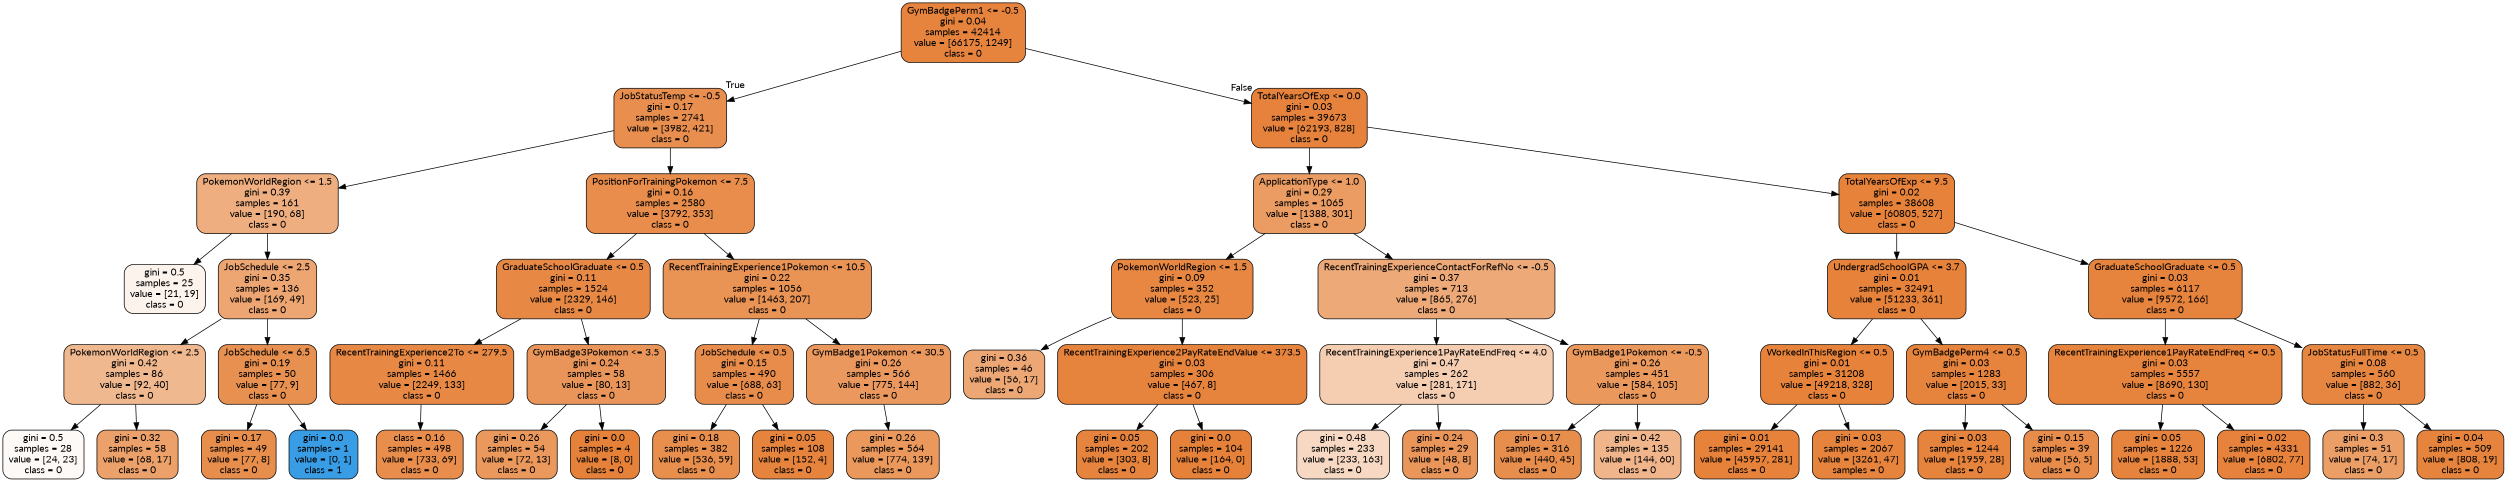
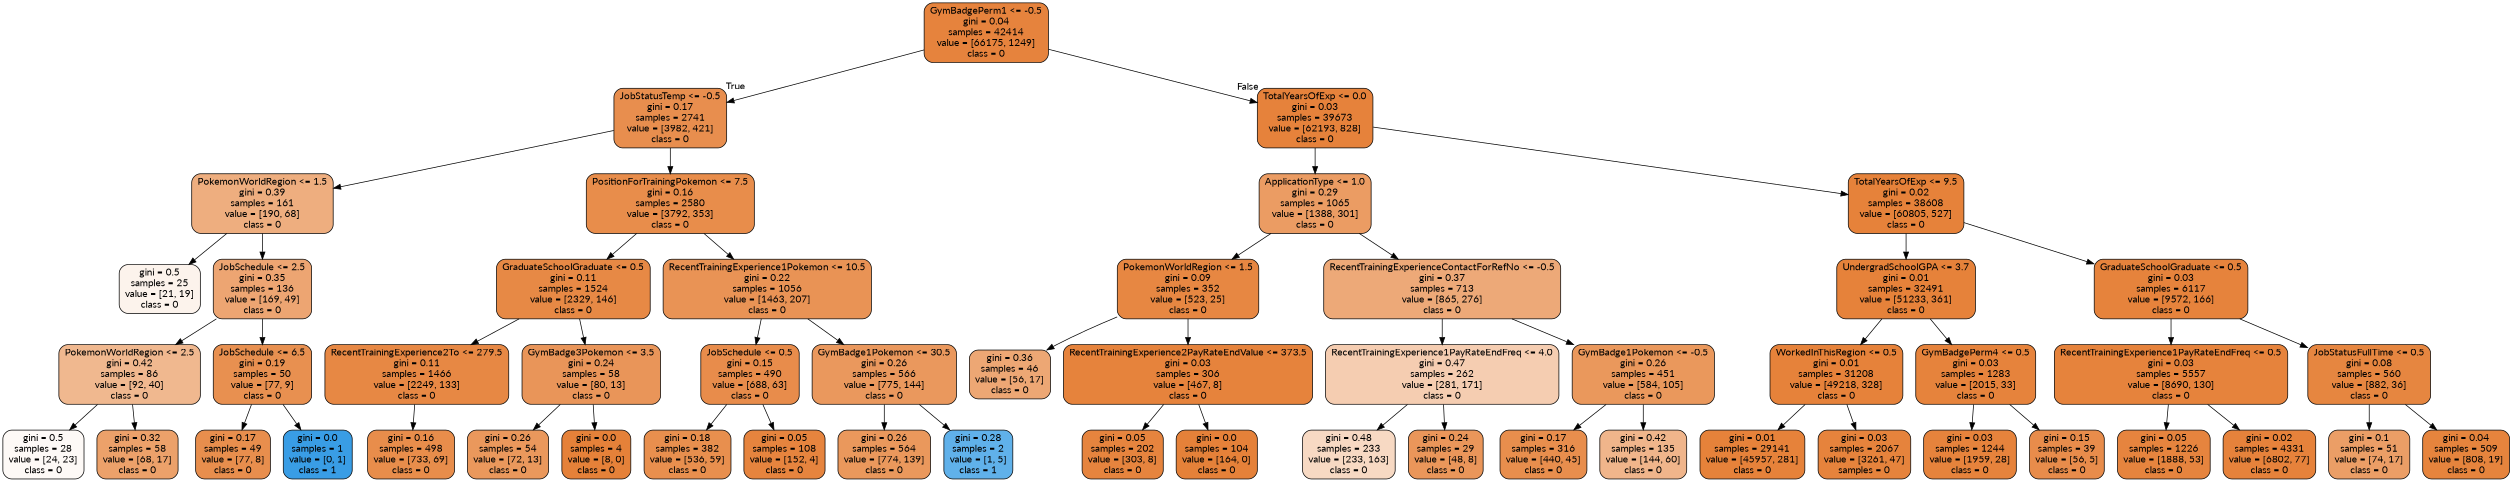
(420, 455) -> (411, 455)
none -> (978, 455)
(2363, 455) -> (2369, 455)
